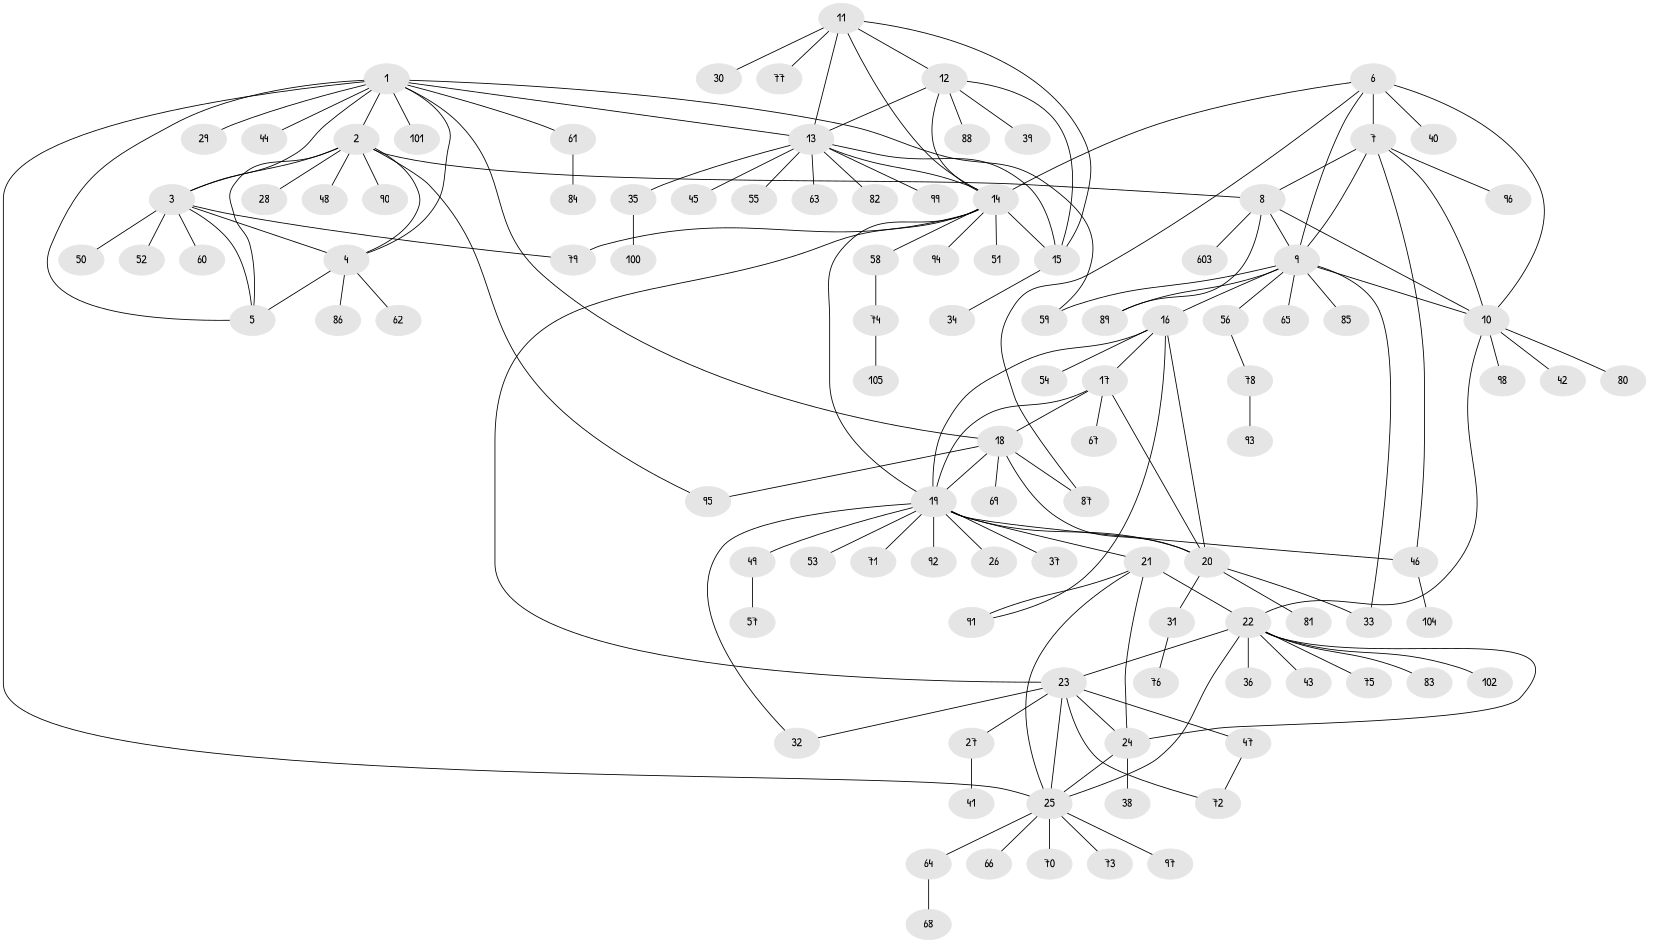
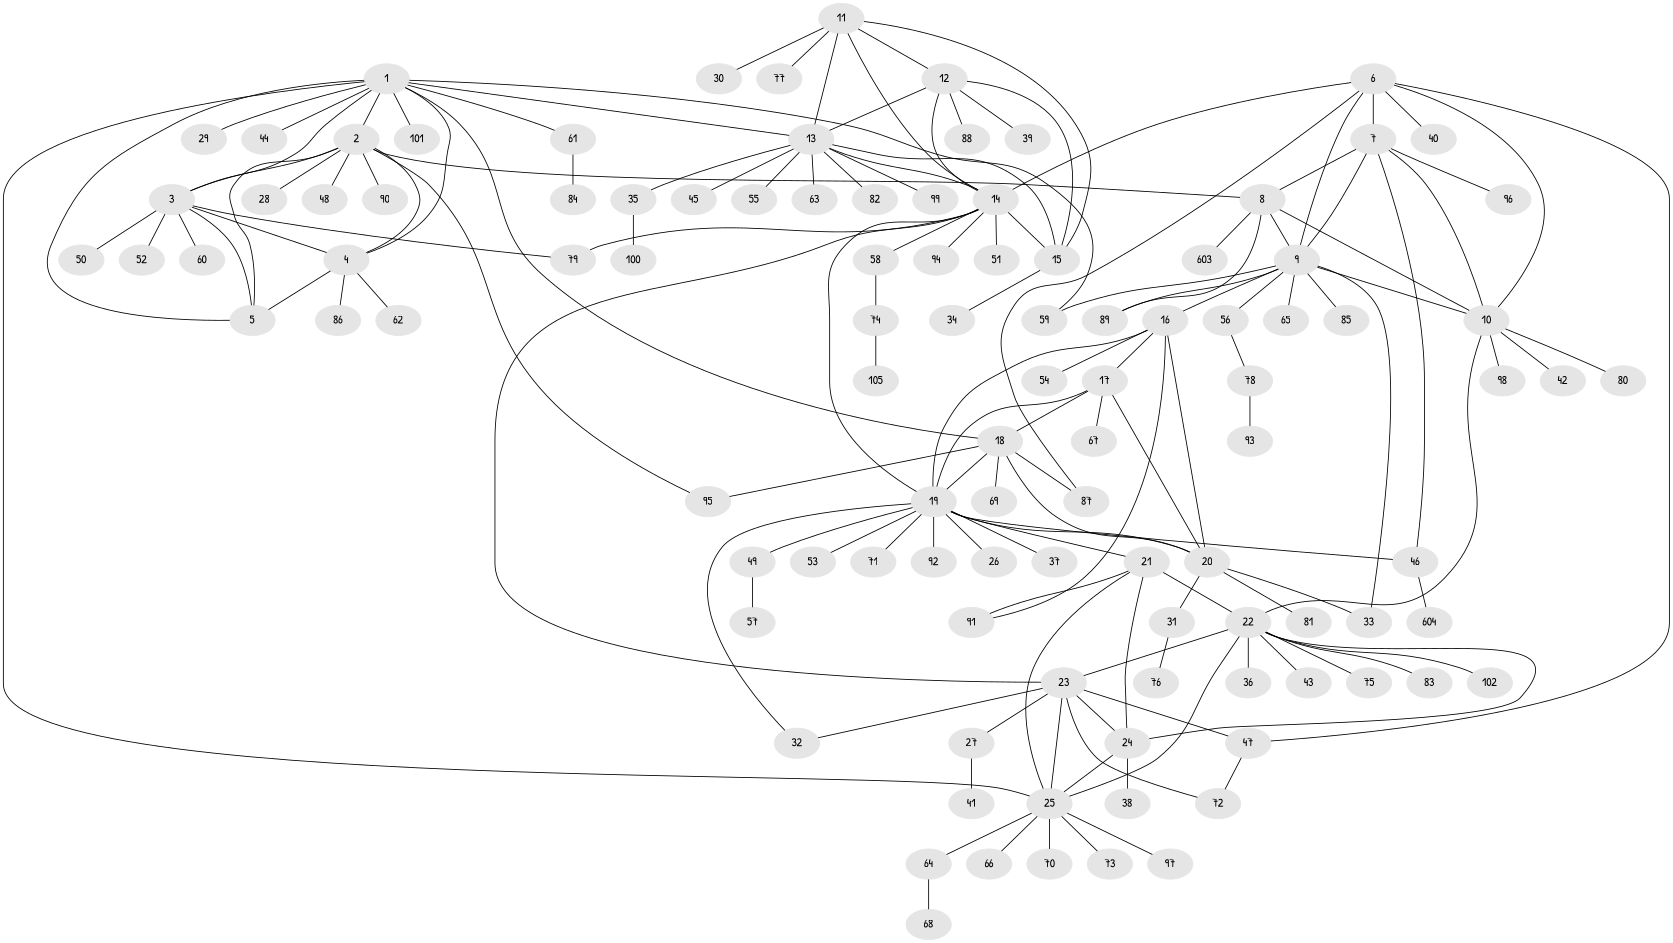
none -> (1669, 473)
(1429, 622) -> (1429, 622)
